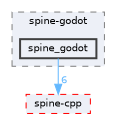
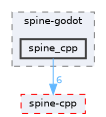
(58, 49) -> (53, 49)
